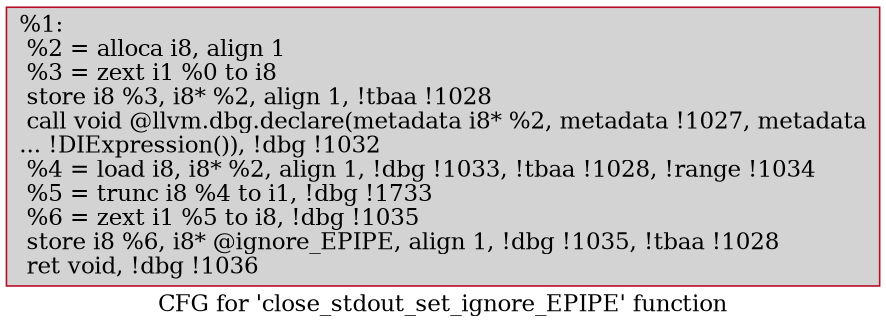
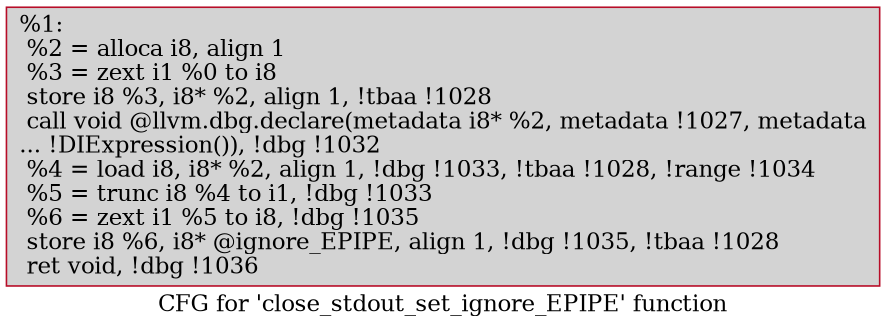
(226, 194) -> (226, 194)
